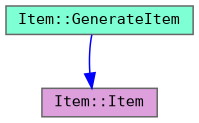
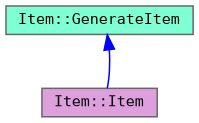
(90, 54) -> (109, 69)
